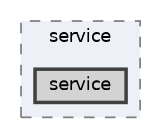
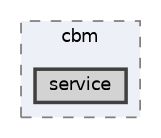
(81, 38) -> (81, 38)
